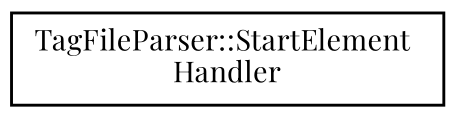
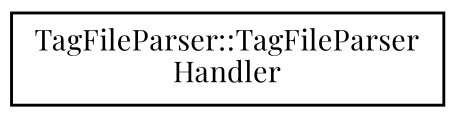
(228, 59) -> (228, 59)
